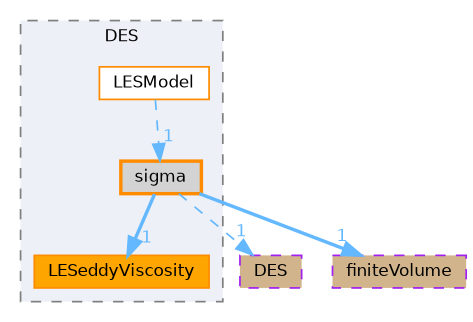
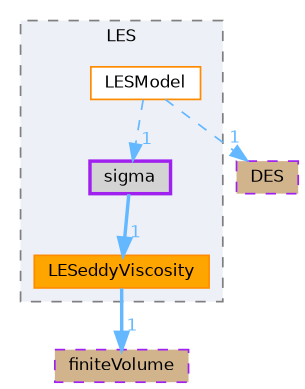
(122, 37) -> (122, 37)
(161, 177) -> (130, 177)
(209, 219) -> (199, 125)
(272, 221) -> (122, 313)
